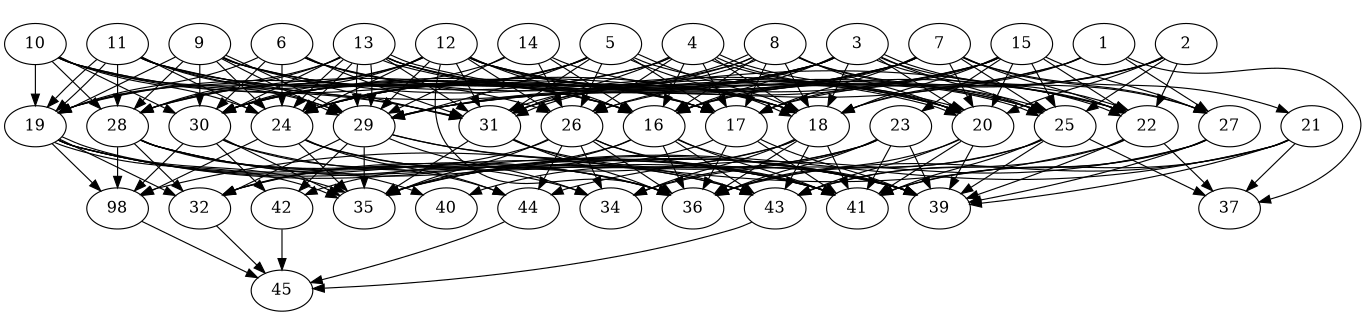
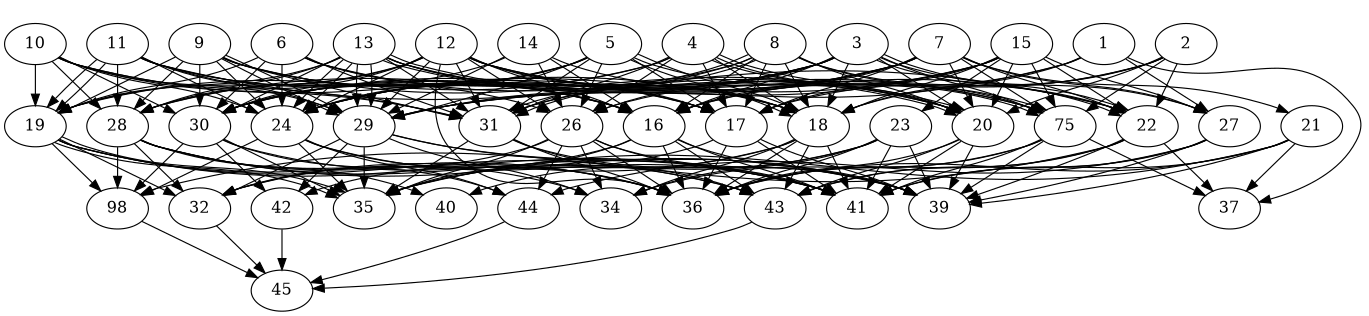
(676, 80) -> none
(1065, 126) -> (1065, 126)
none -> (926, 167)
(482, 168) -> none
